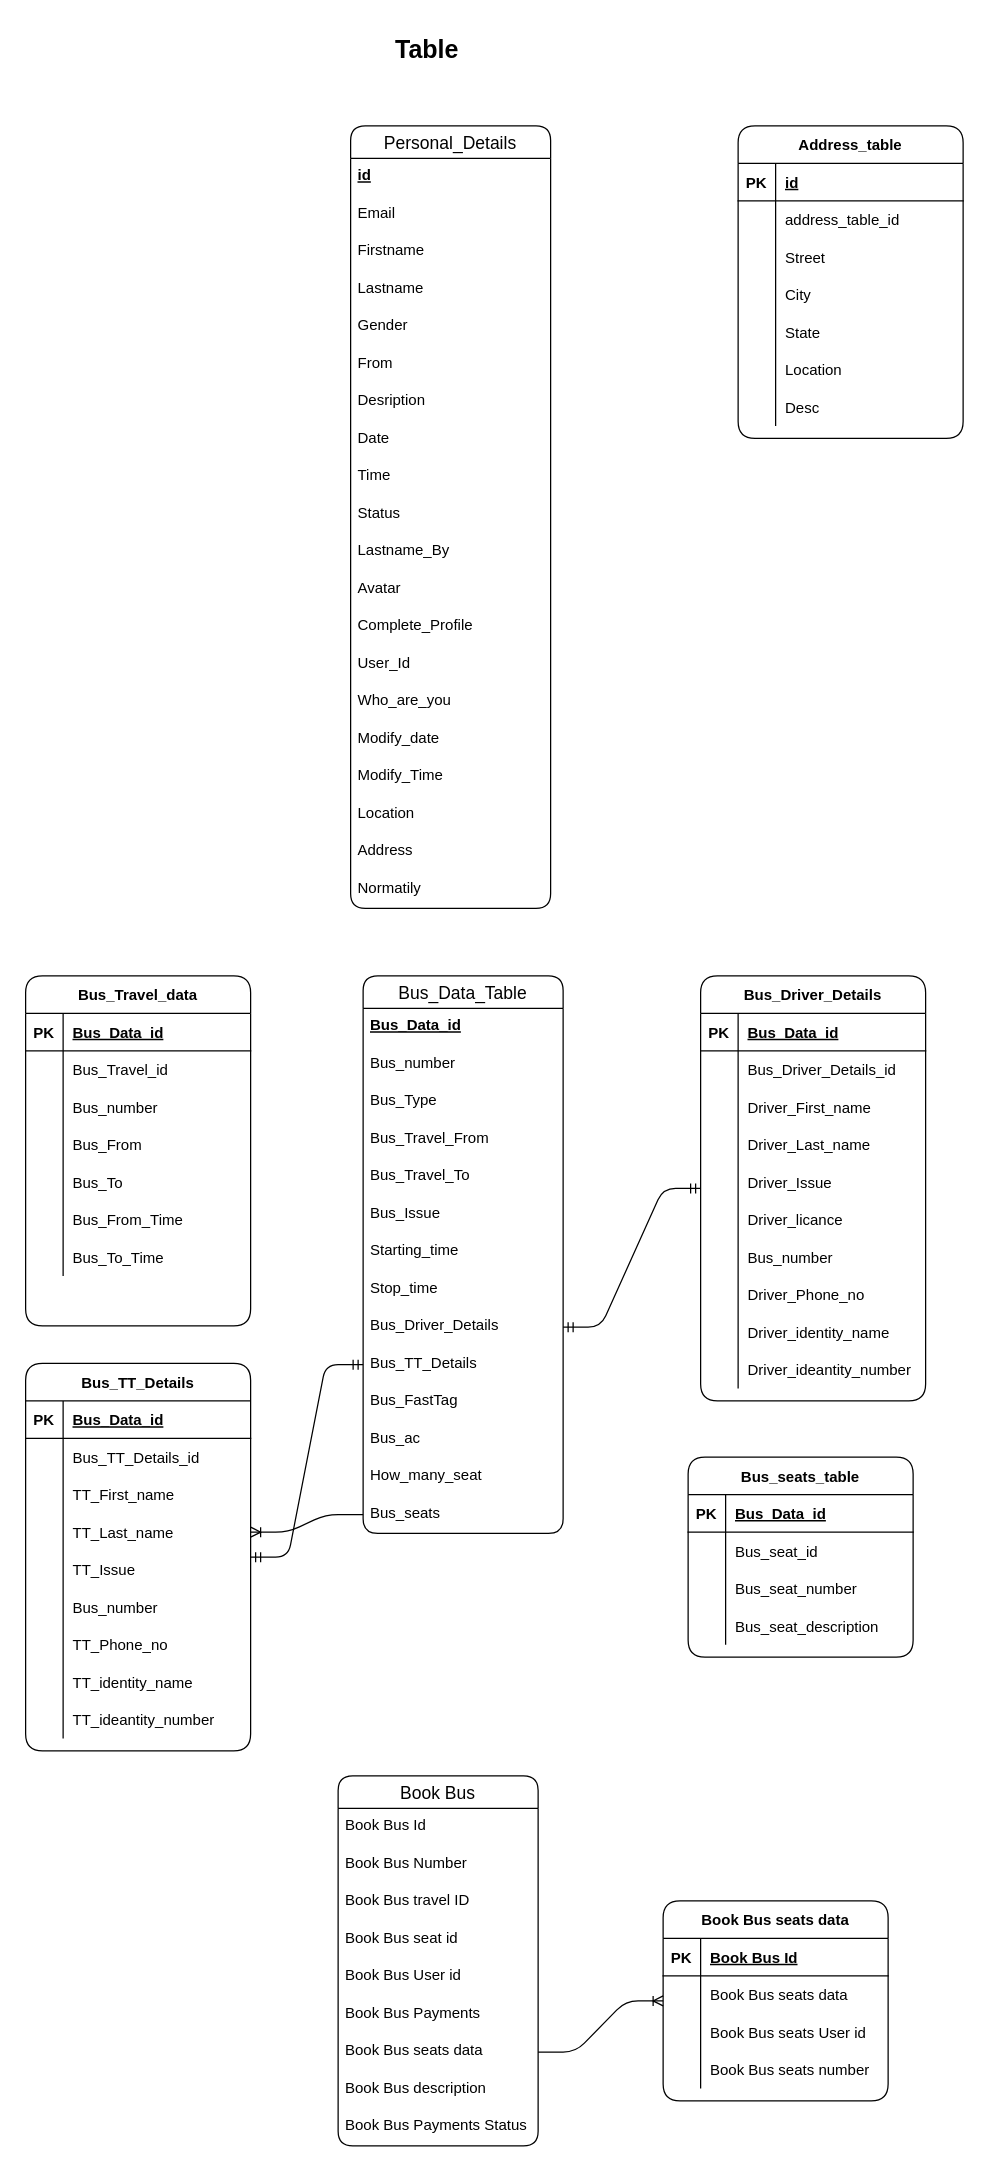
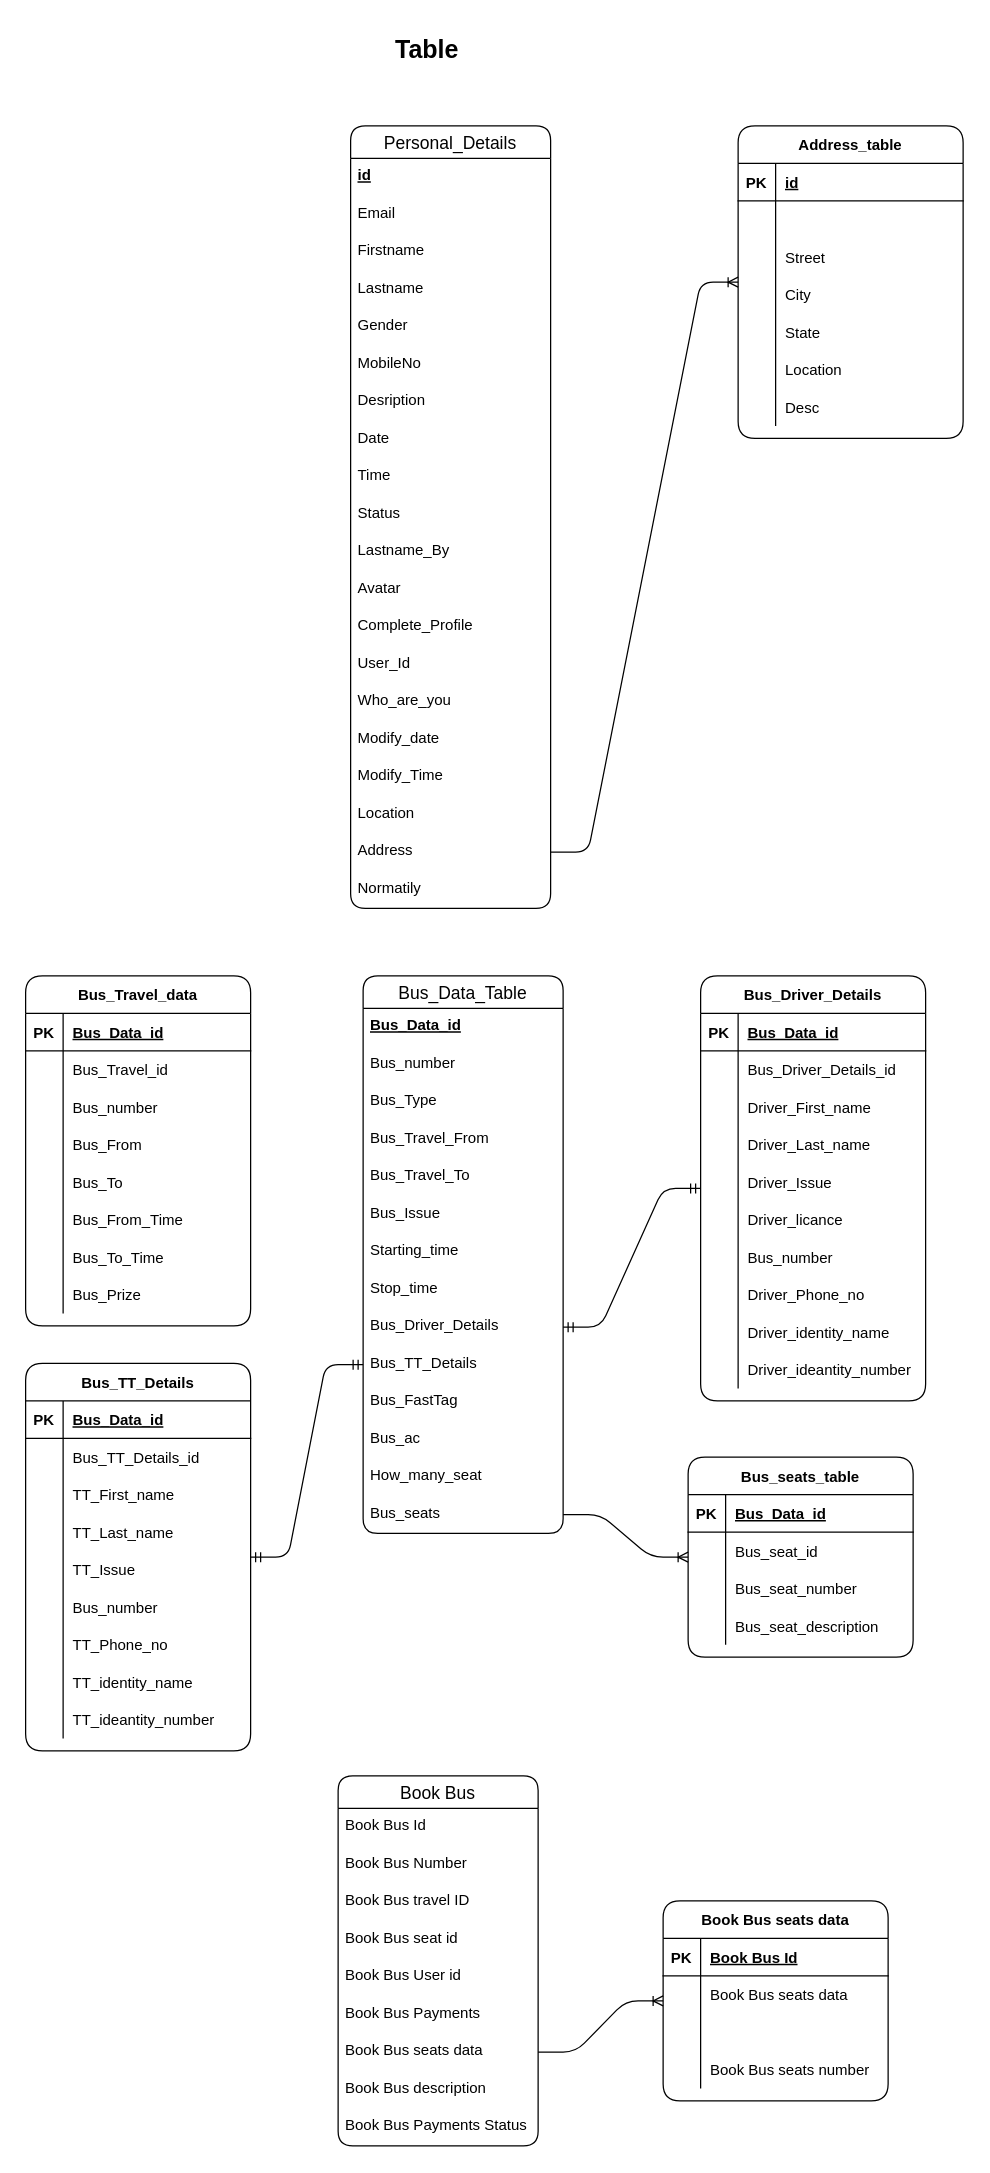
(869, 219) -> none
(374, 363) -> (387, 363)
none -> (644, 567)
none -> (157, 1294)
(307, 1523) -> (626, 1536)
(794, 2032) -> none
